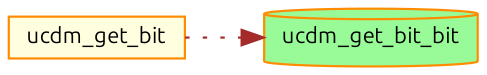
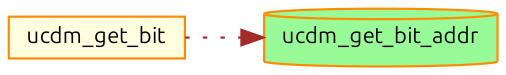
(371, 38) -> (381, 38)
